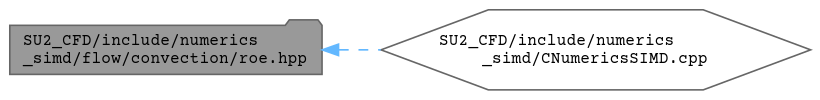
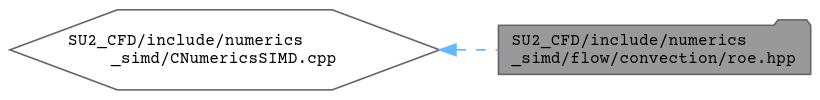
(360, 50) -> (477, 50)
